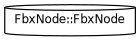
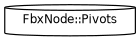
(70, 20) -> (70, 20)
